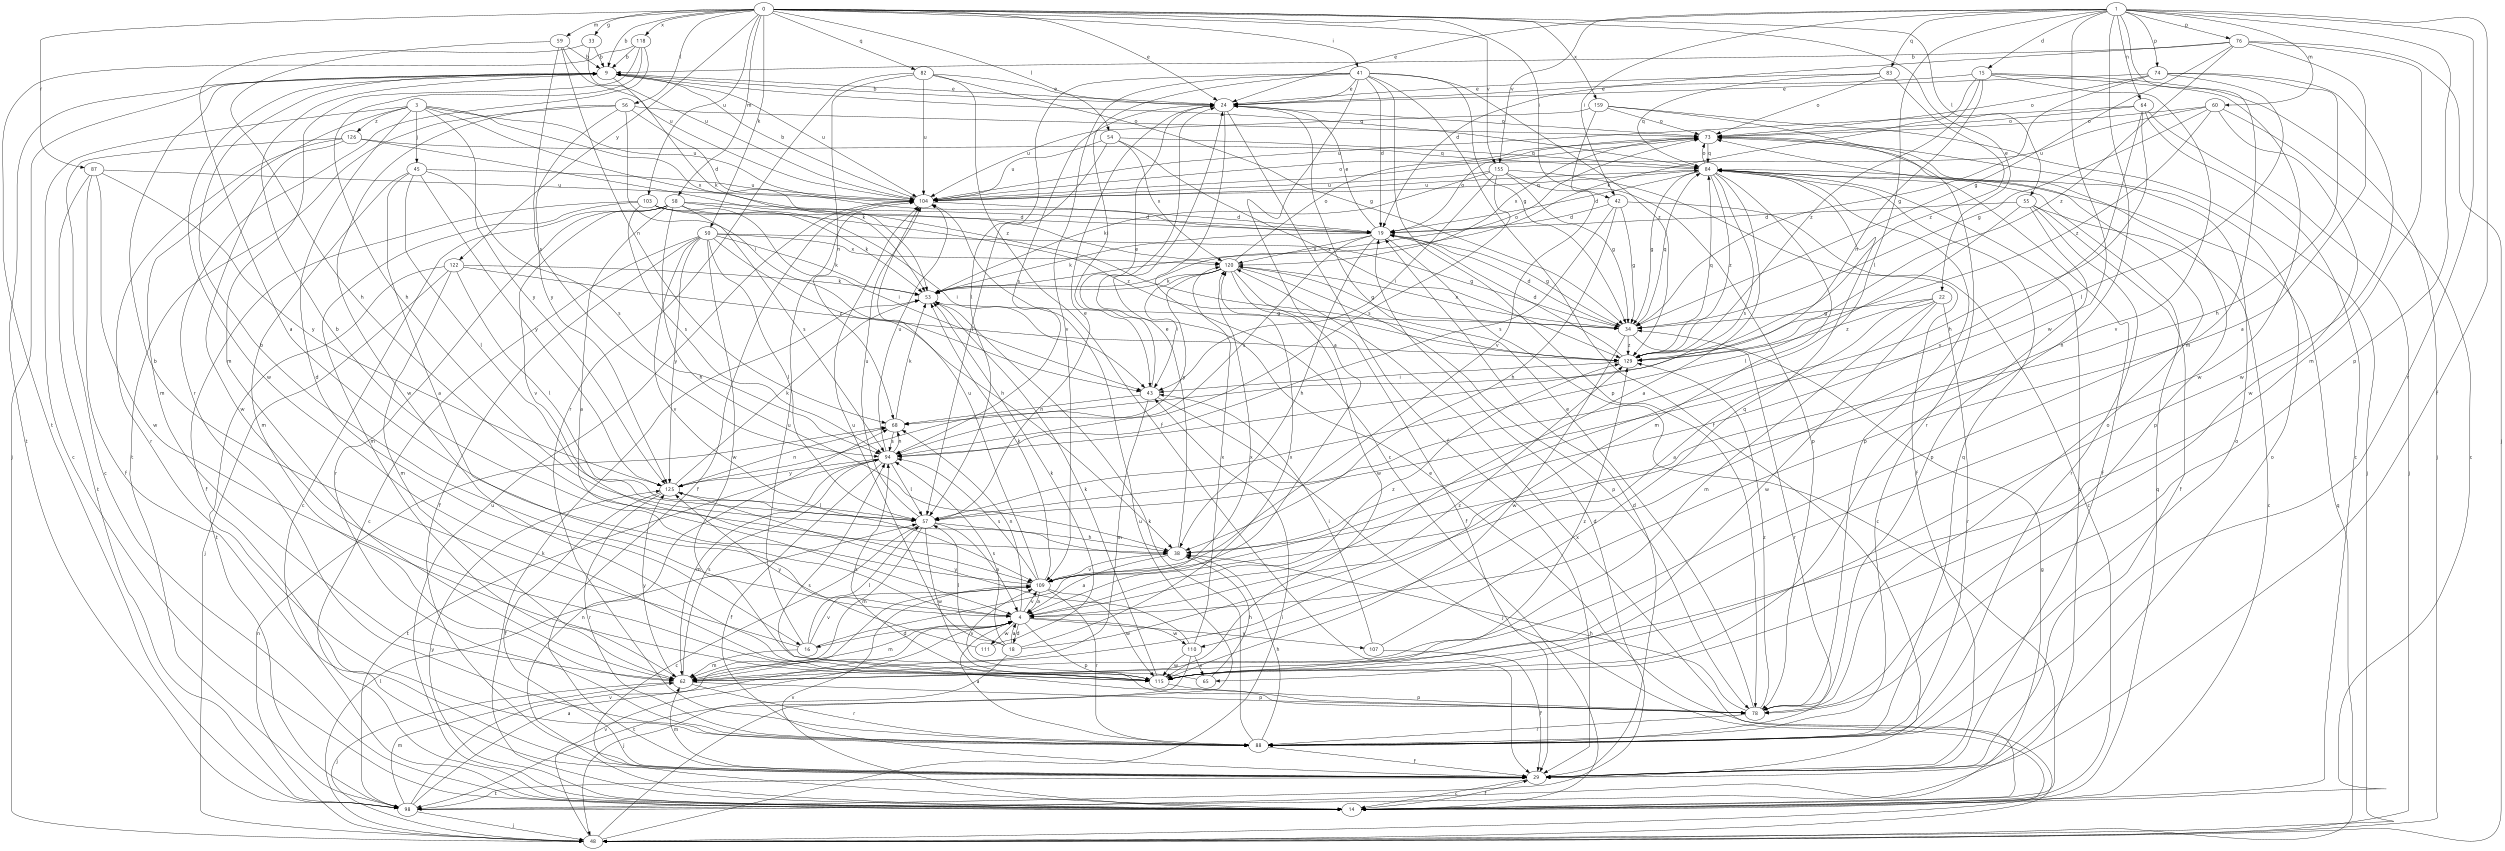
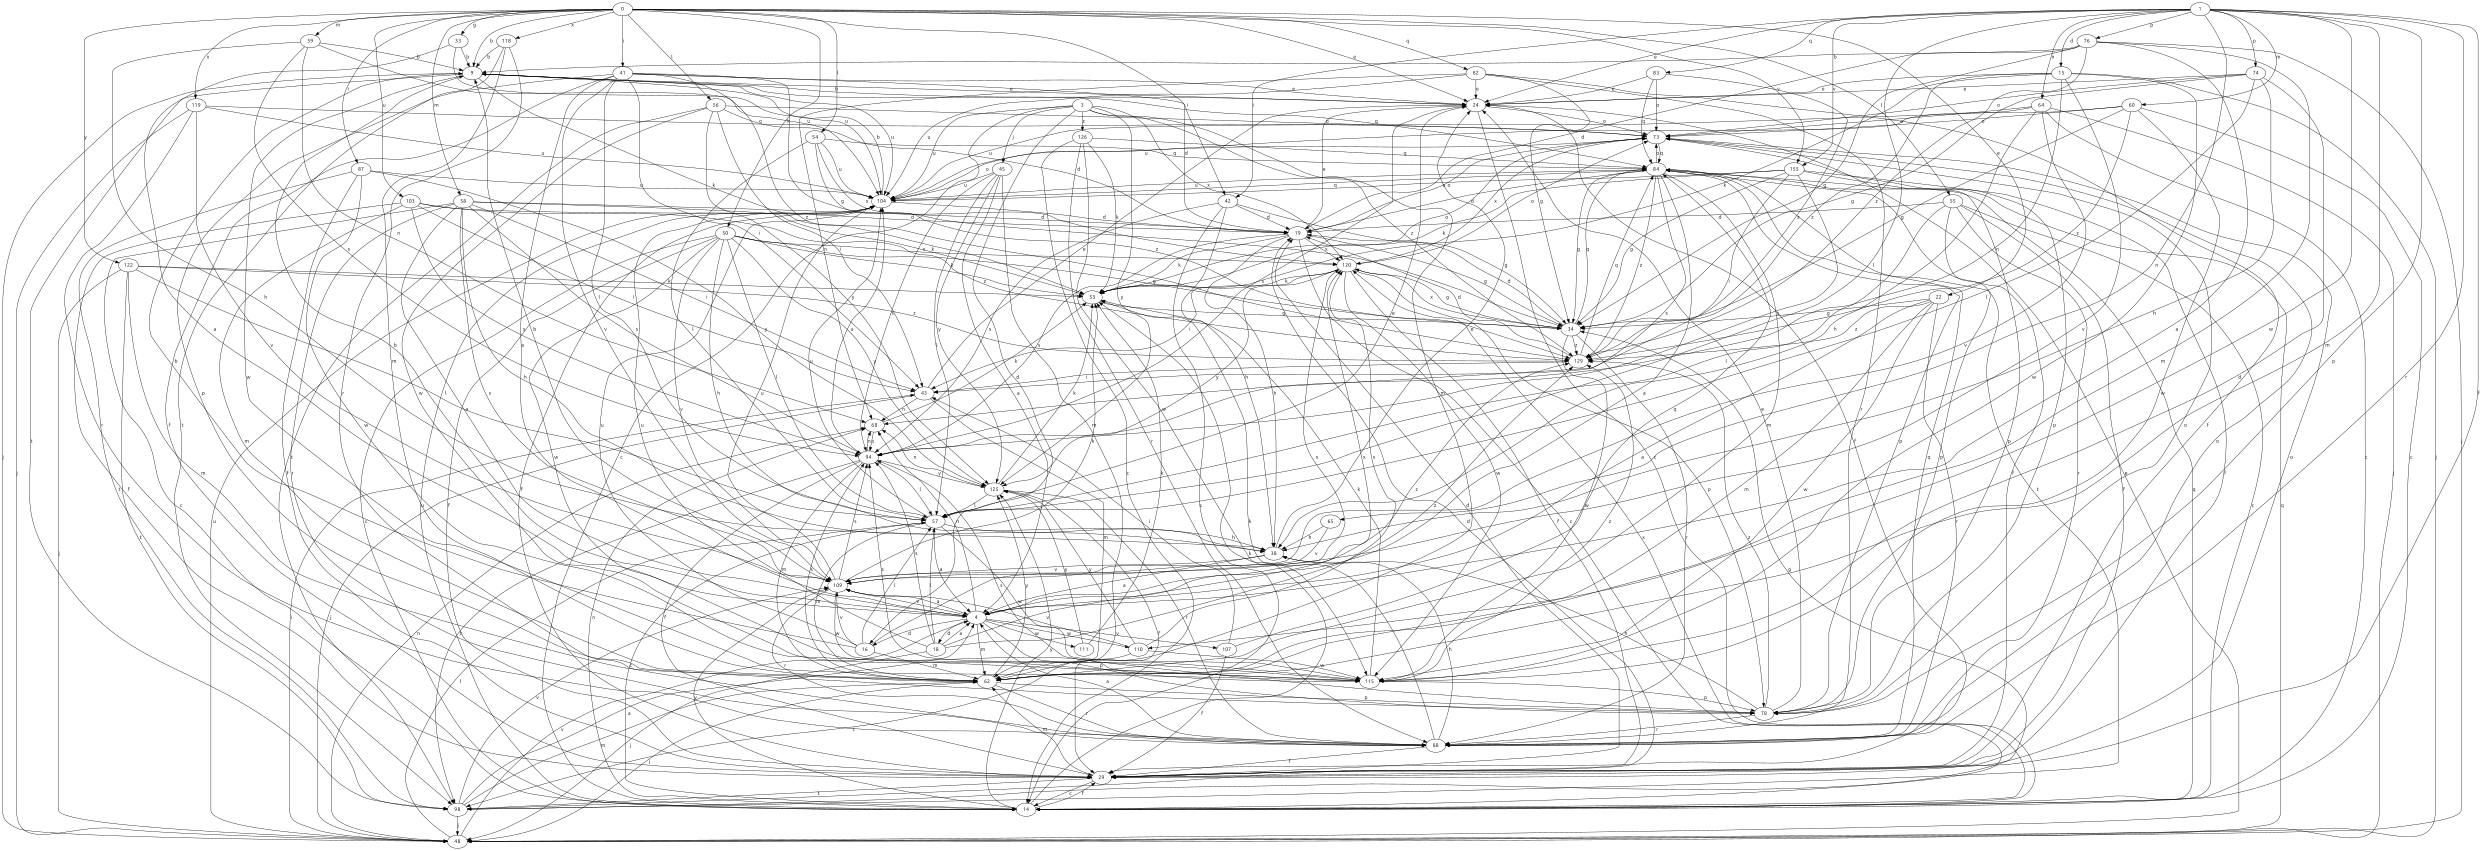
(1599, 105) -> (196, 105)
(2242, 377) -> (2240, 377)
(508, 417) -> none
(1198, 664) -> (984, 607)
